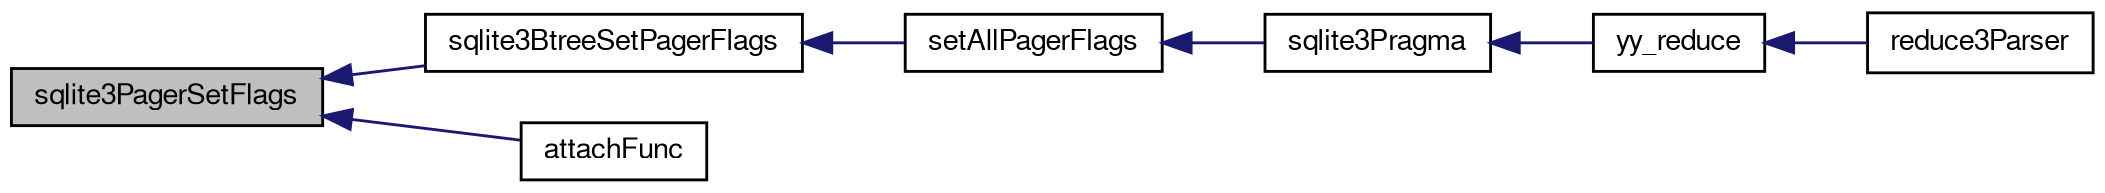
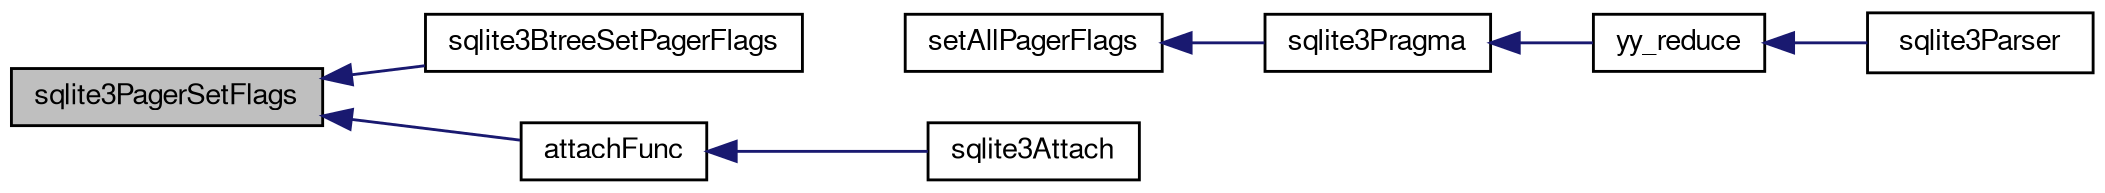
(869, 43) -> none
(1980, 43) -> (1980, 43)
none -> (1034, 151)
